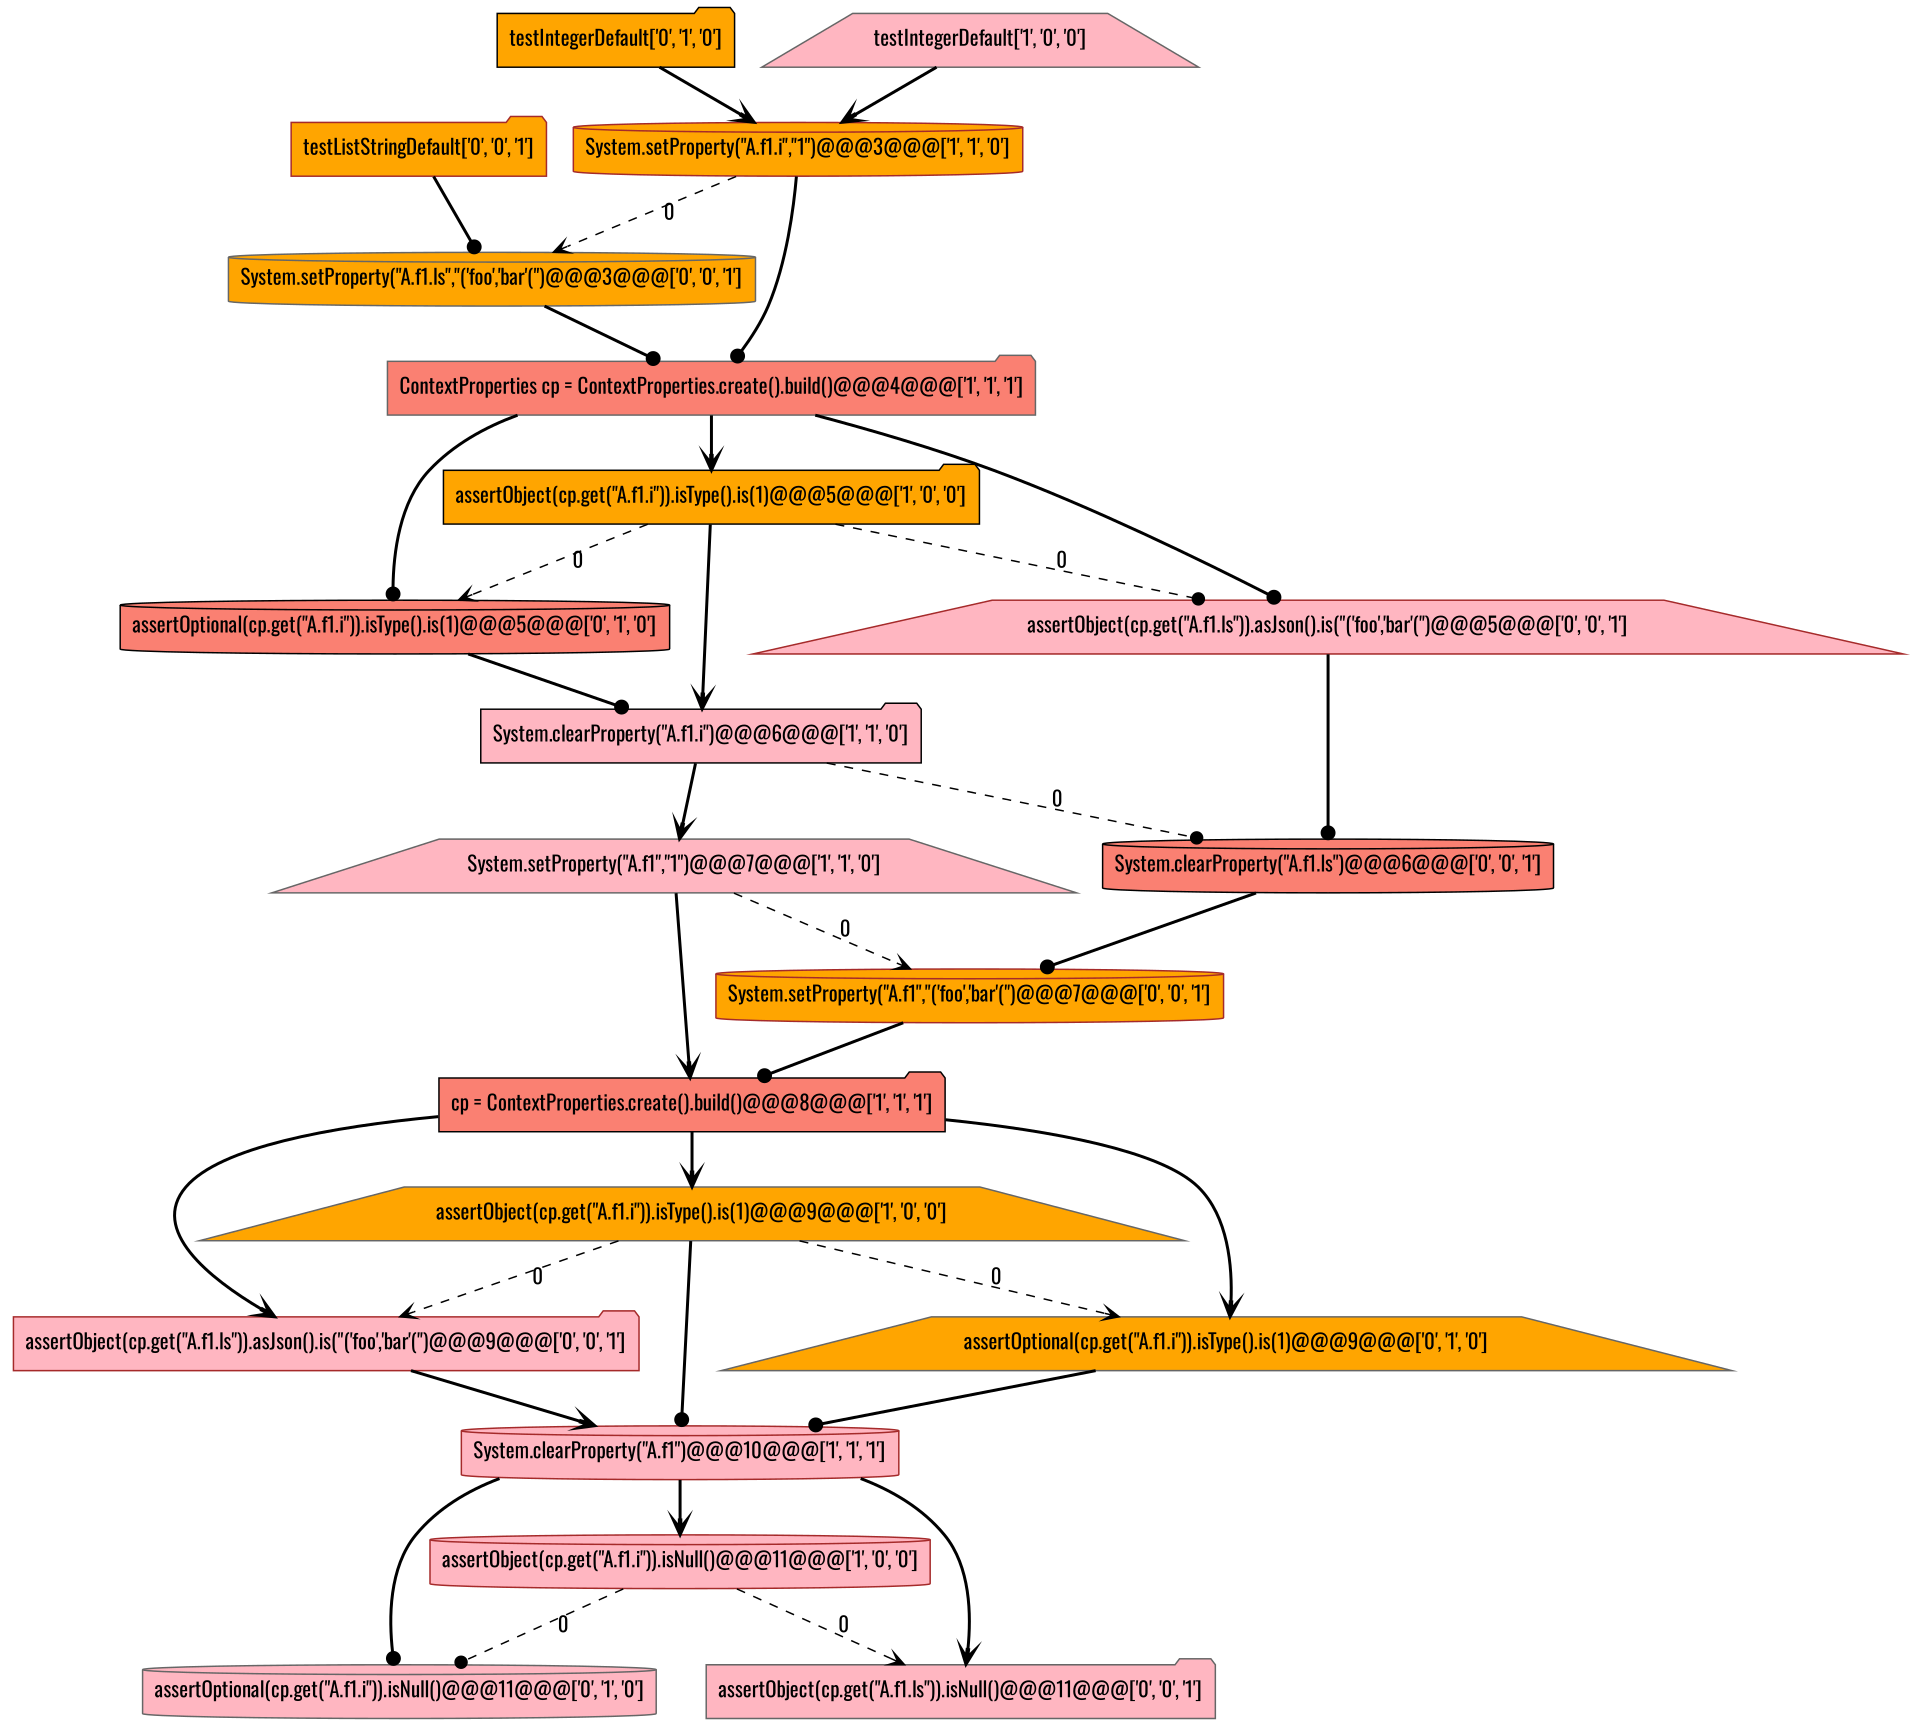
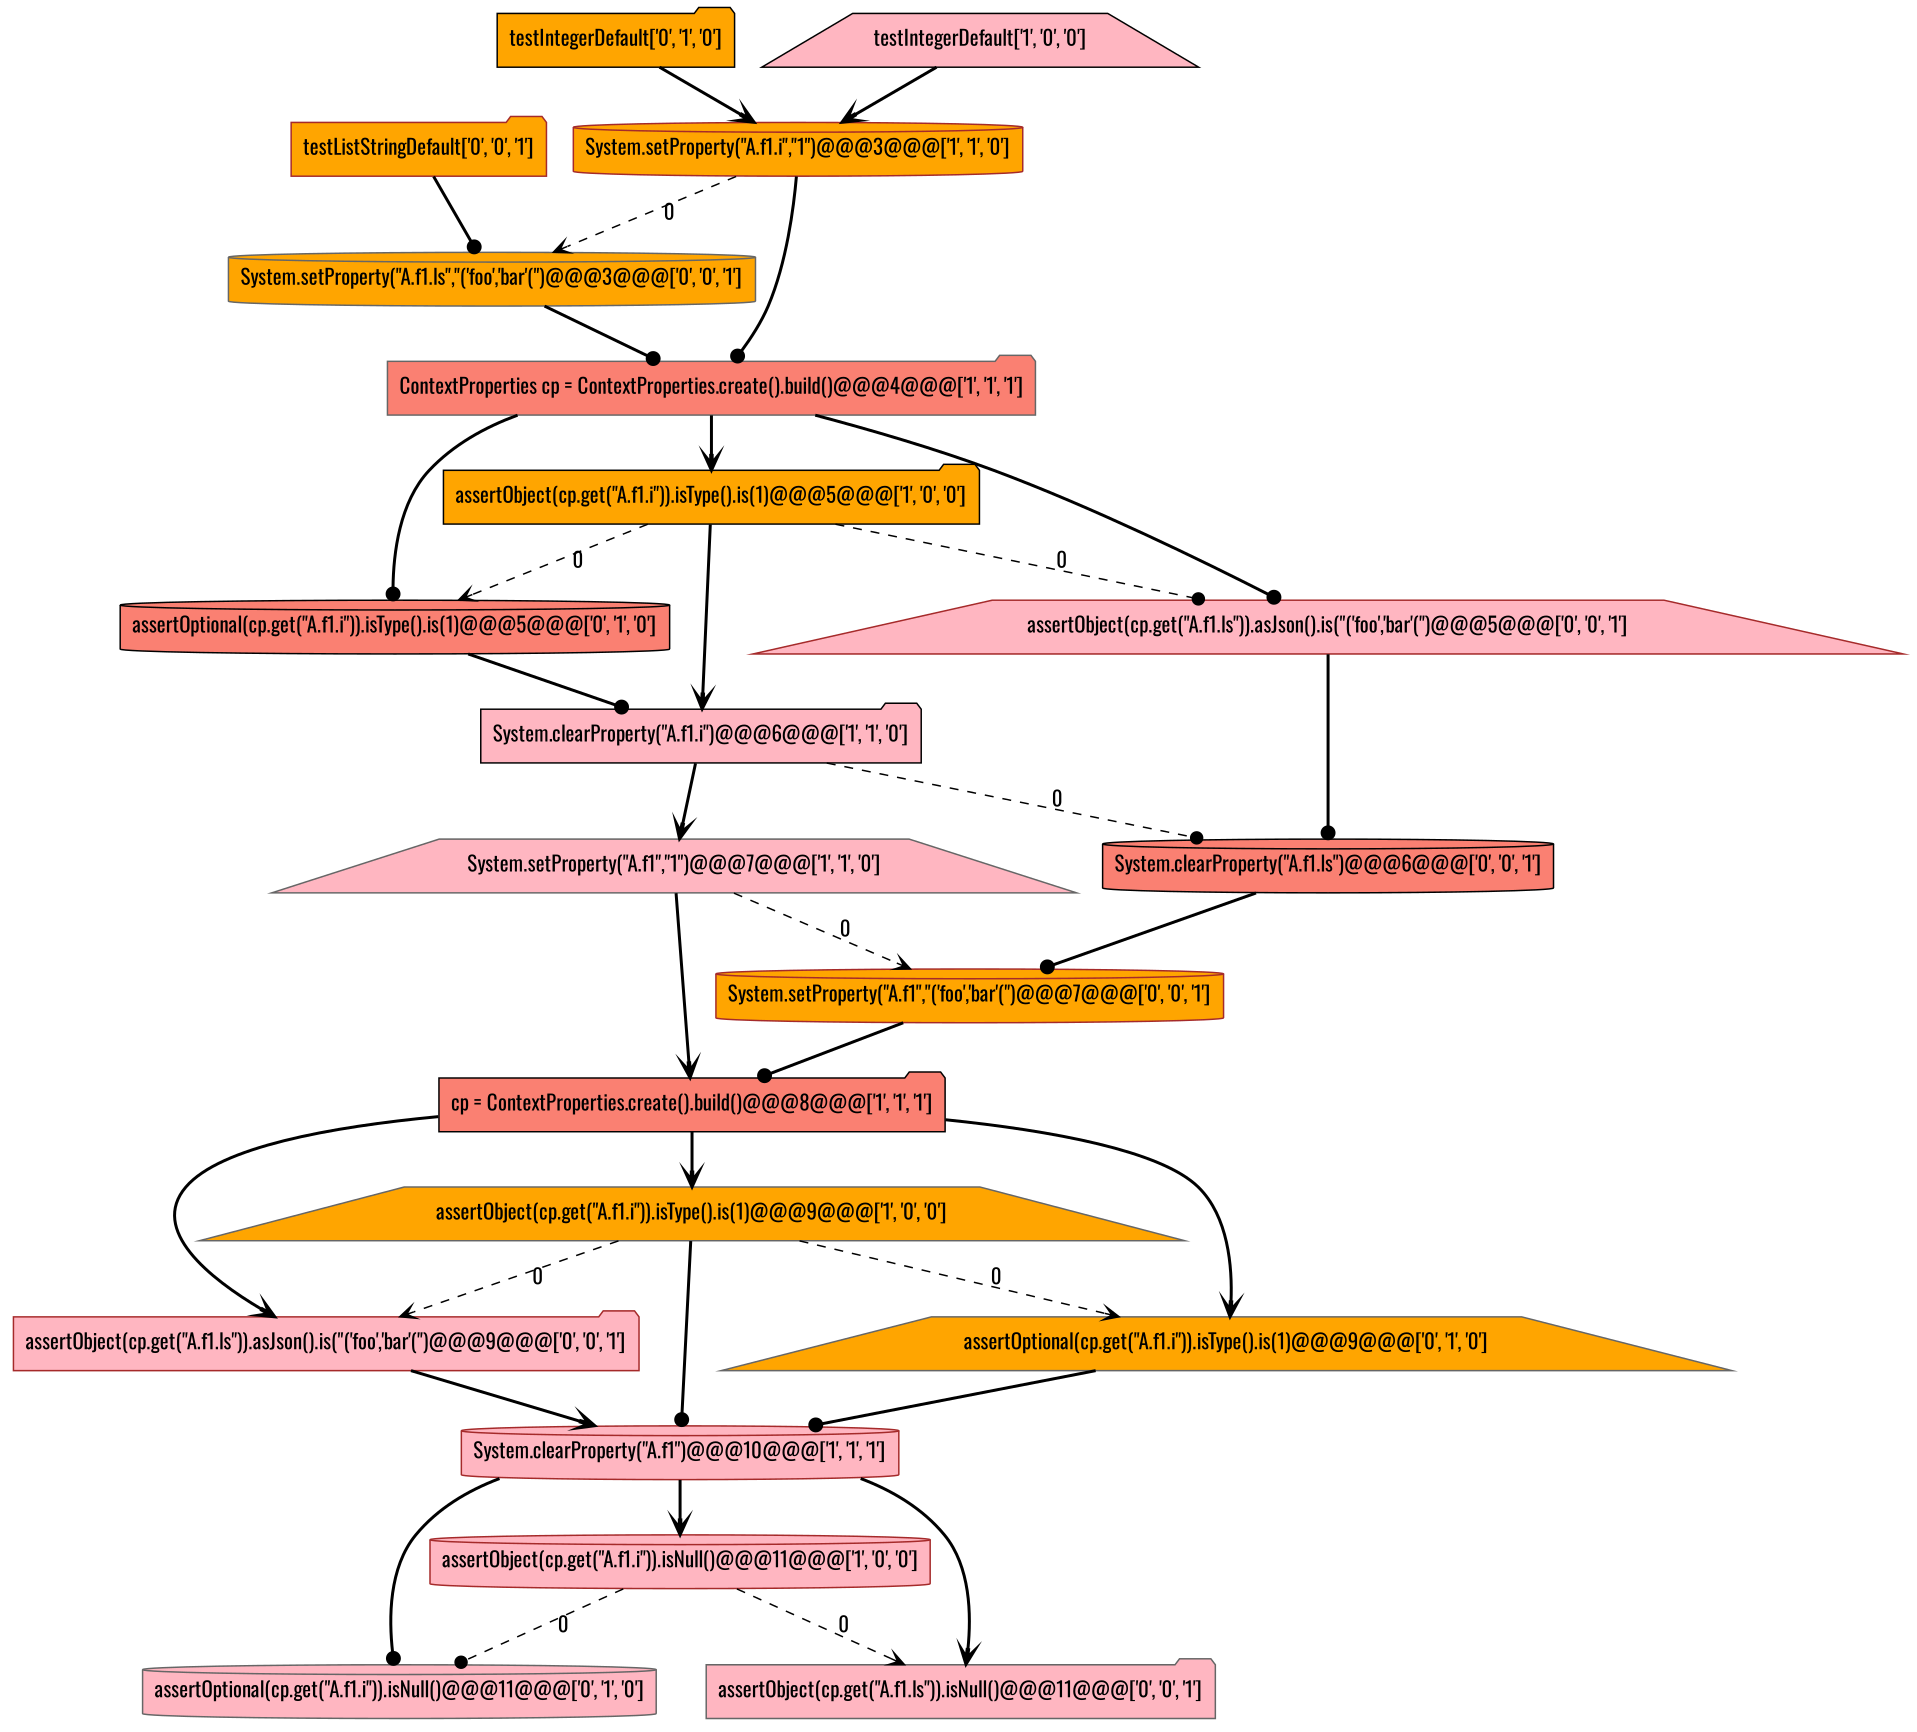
(980, 40) -> (980, 40)
